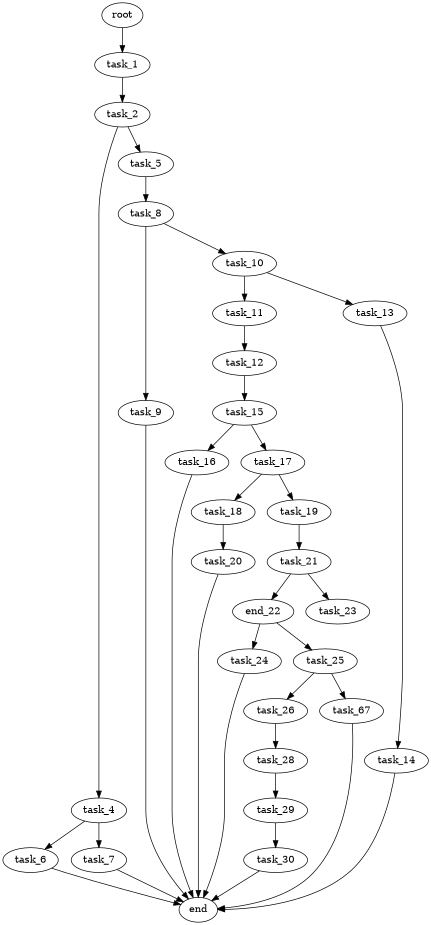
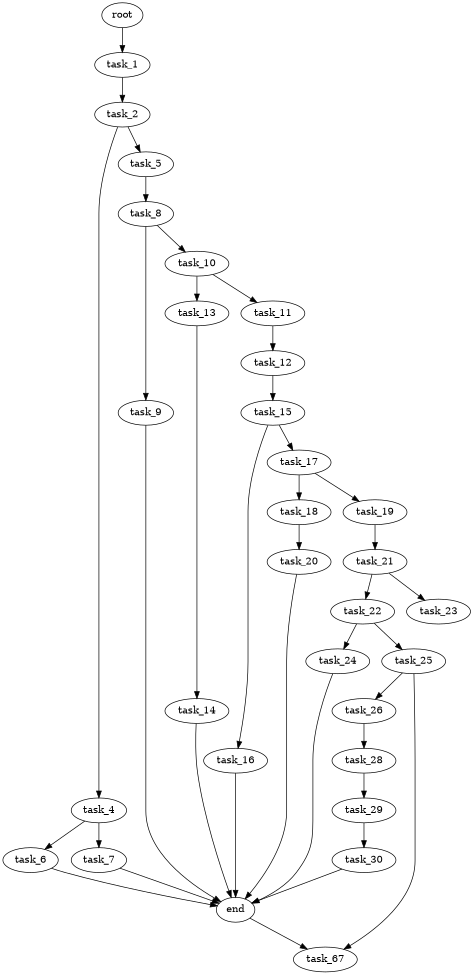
(263, 612) -> (363, 612)
(330, 848) -> (276, 932)
